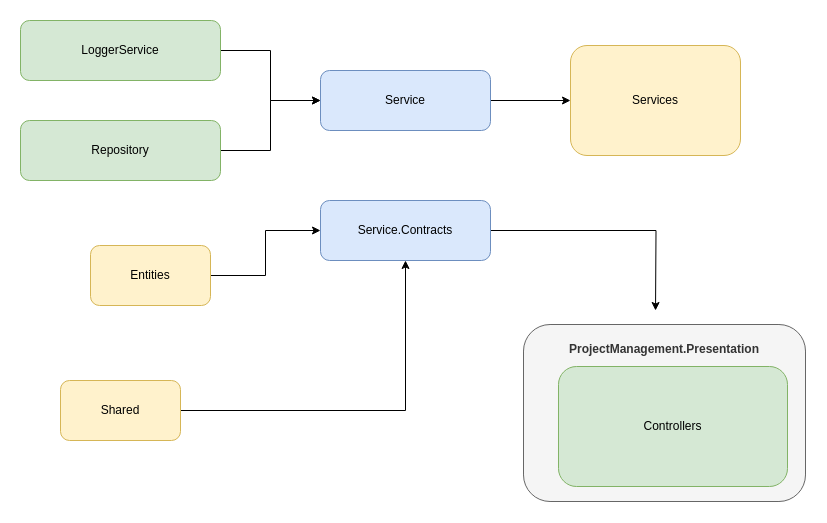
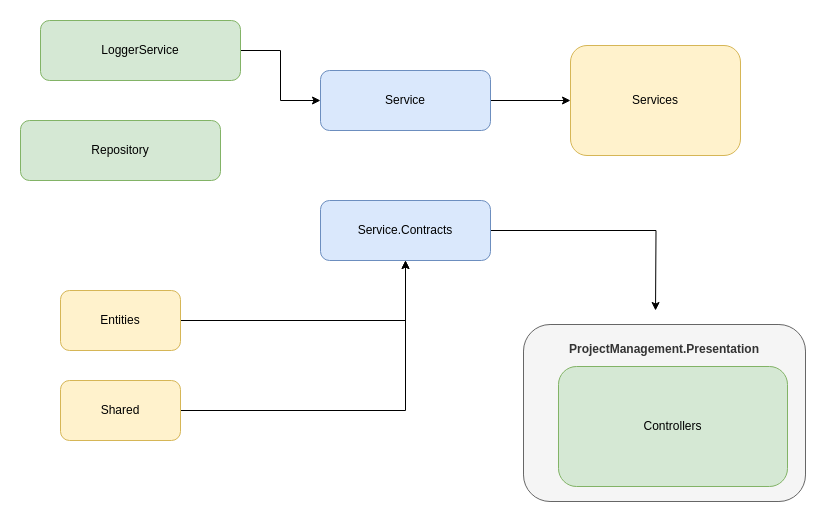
(121, 51) -> (141, 51)
(270, 151) -> none
(151, 276) -> (121, 321)
